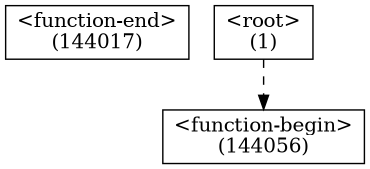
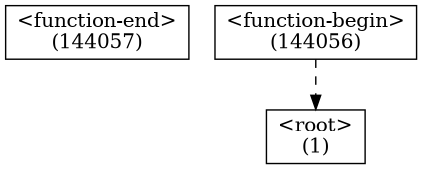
(97, 32) -> (97, 32)
(264, 77) -> (316, 77)
